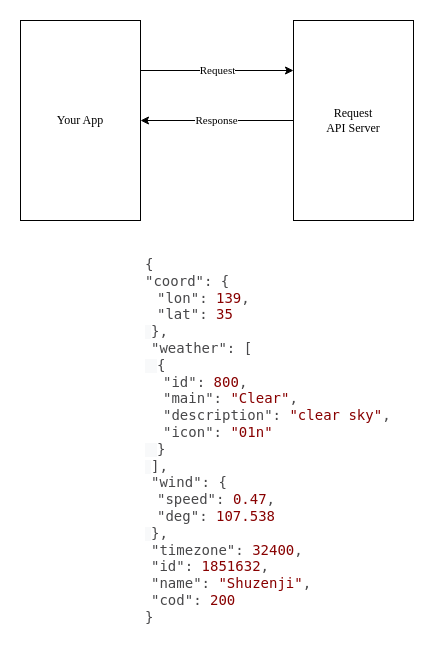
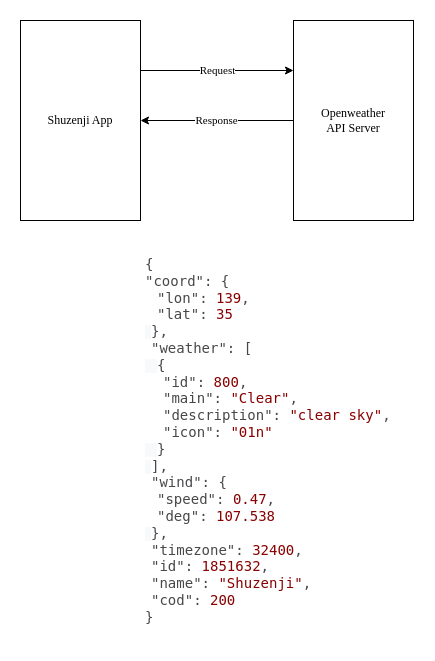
(81, 121) -> (81, 121)
(354, 121) -> (354, 121)
